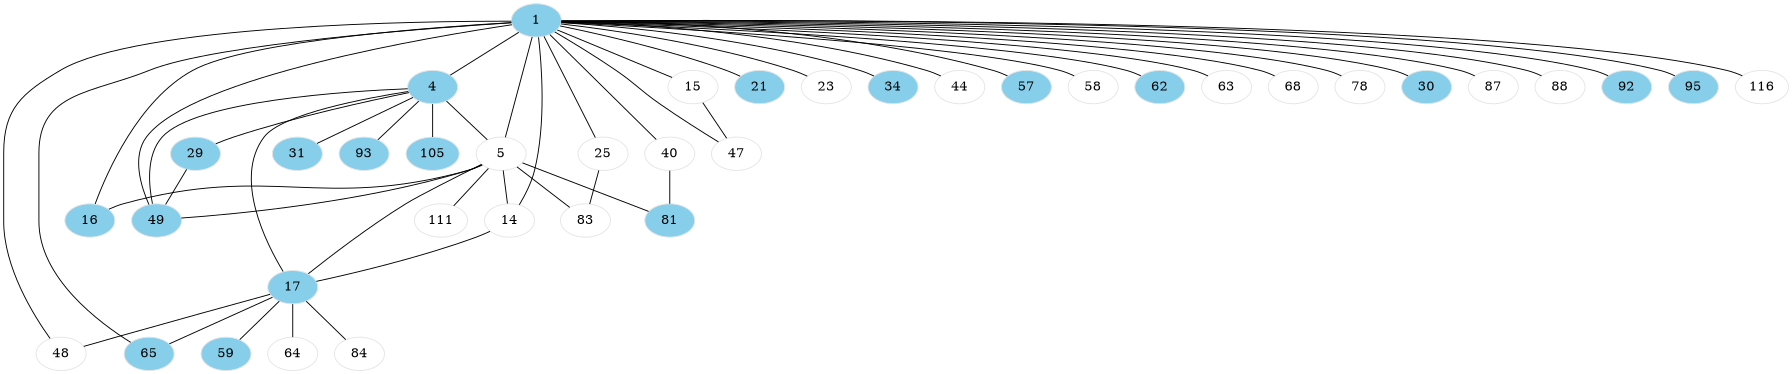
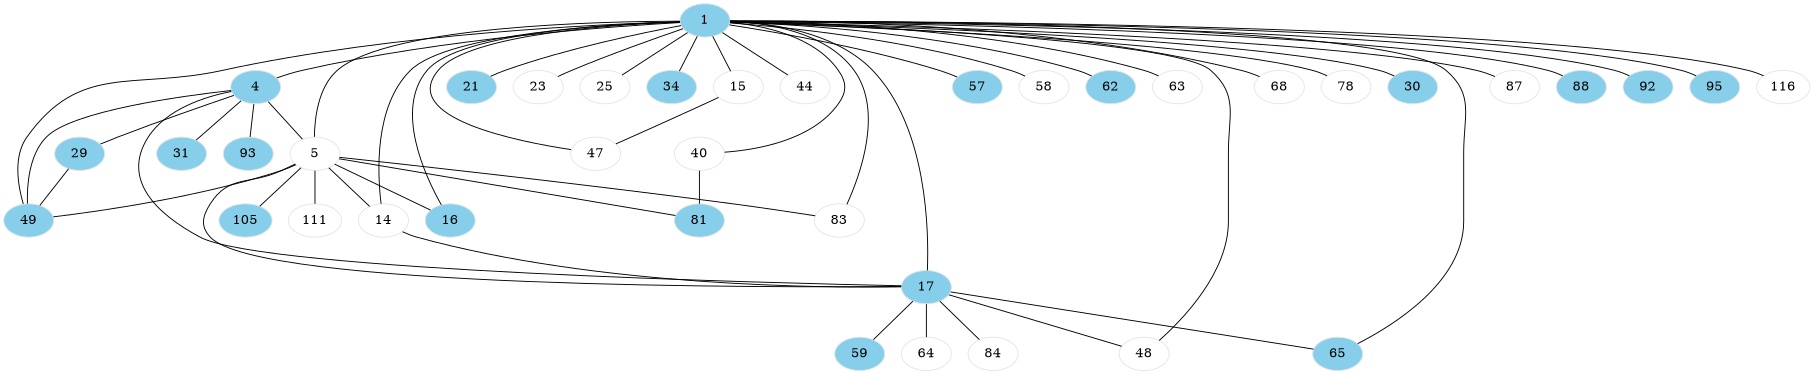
(1560, 87) -> (1581, 87)
none -> (891, 93)
(433, 121) -> (280, 187)
(595, 185) -> (855, 71)
